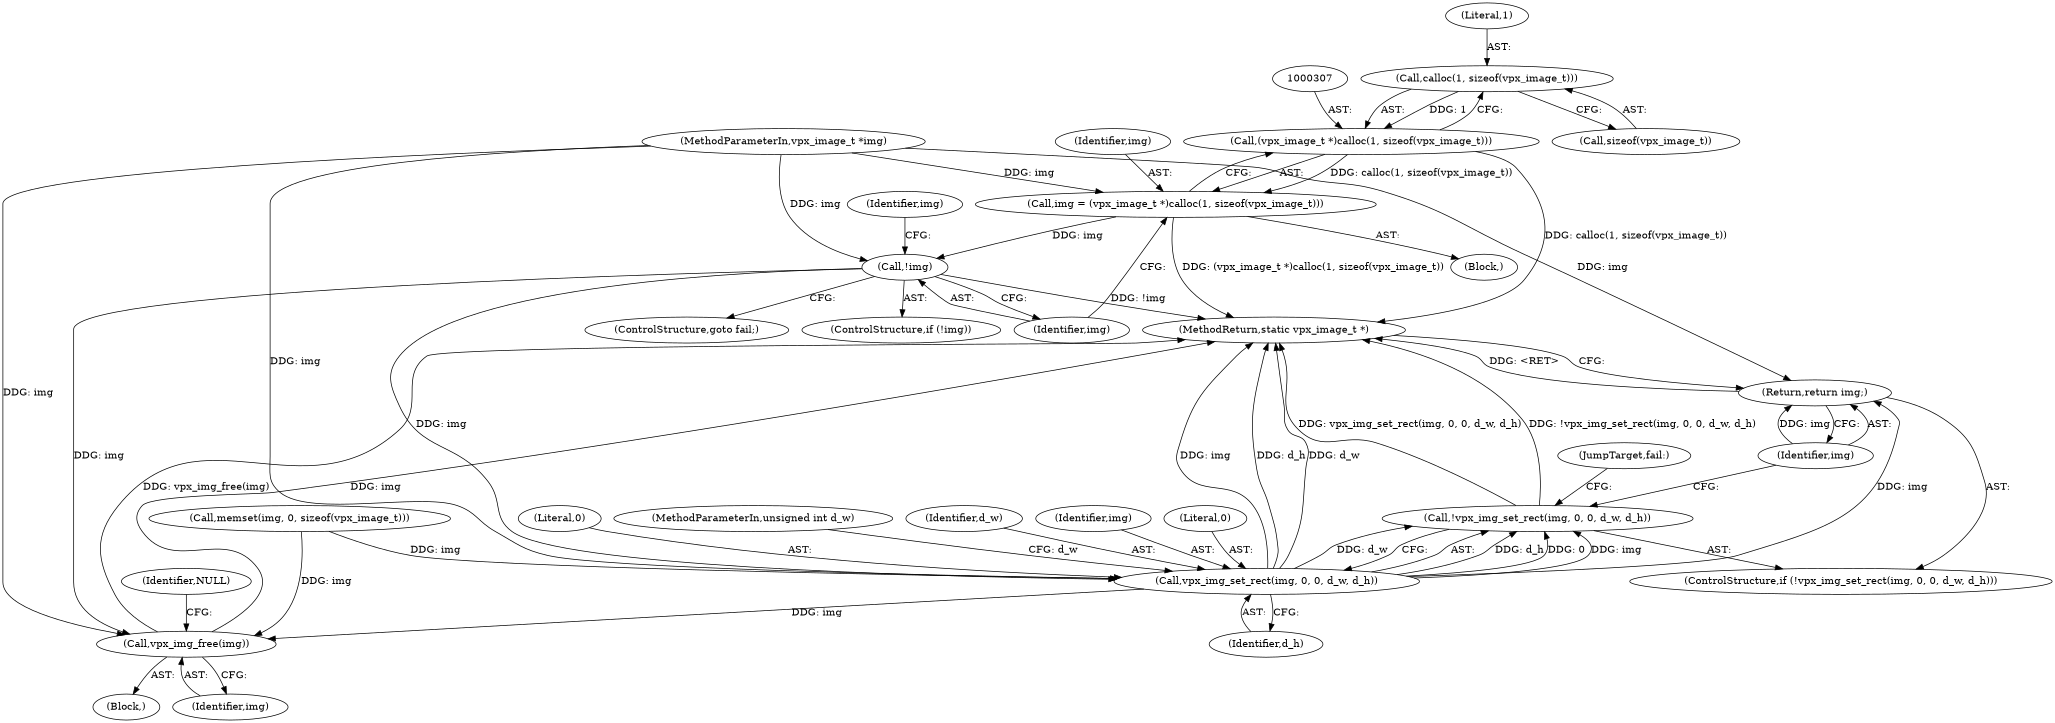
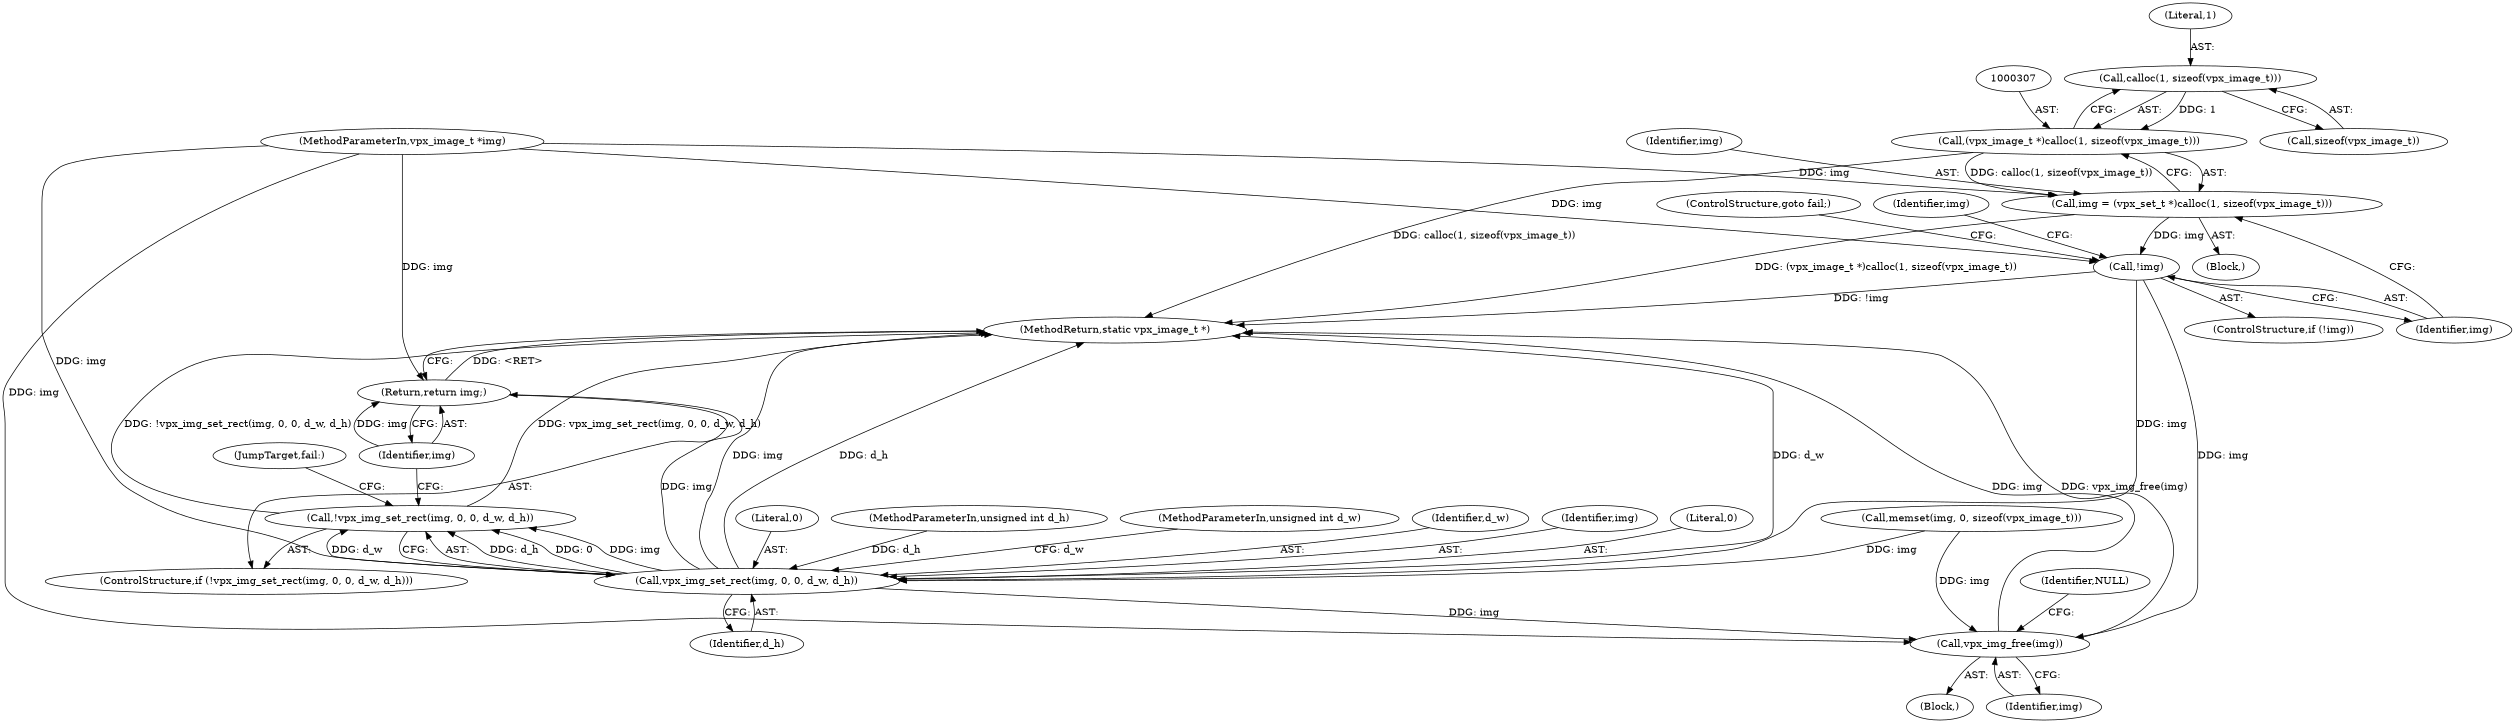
(1176, 204) -> (2192, 204)
(804, 296) -> (1955, 237)
none -> (969, 519)
